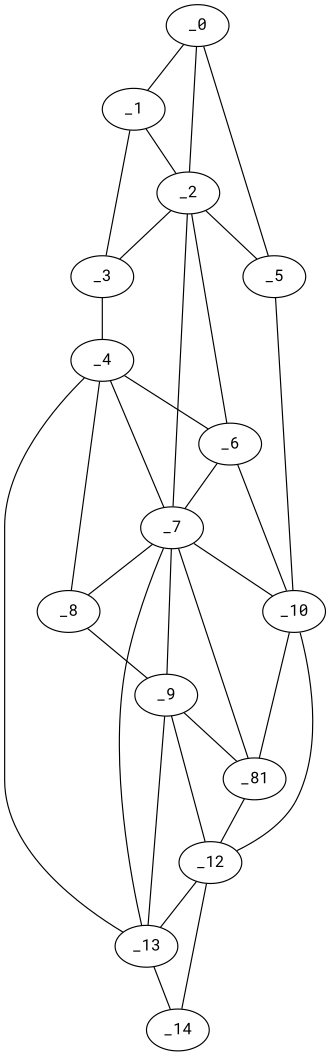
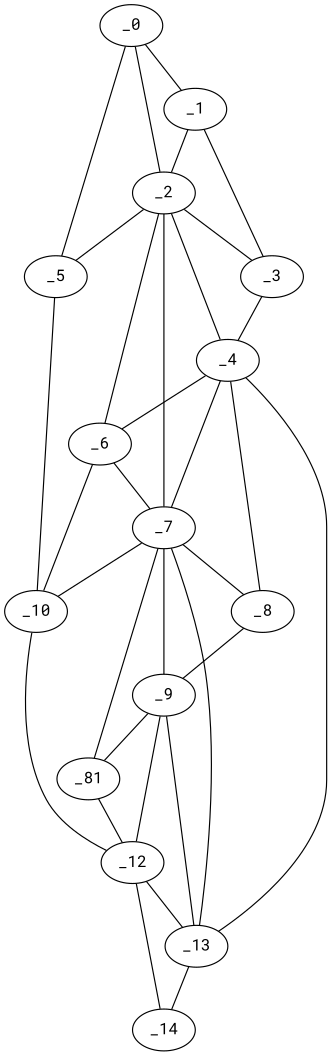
none -> (196, 276)
(274, 695) -> none
